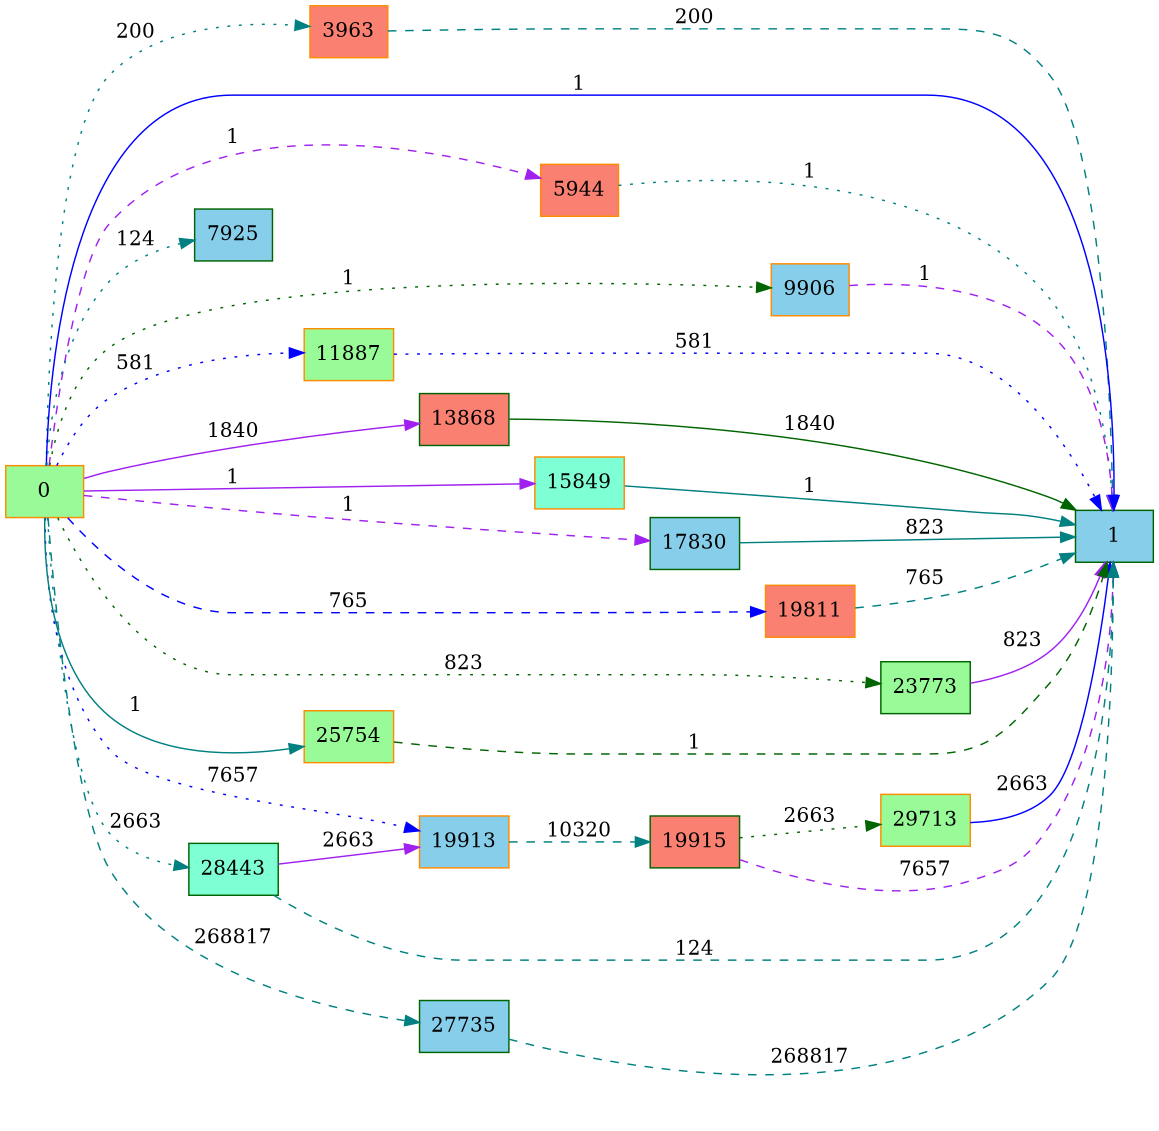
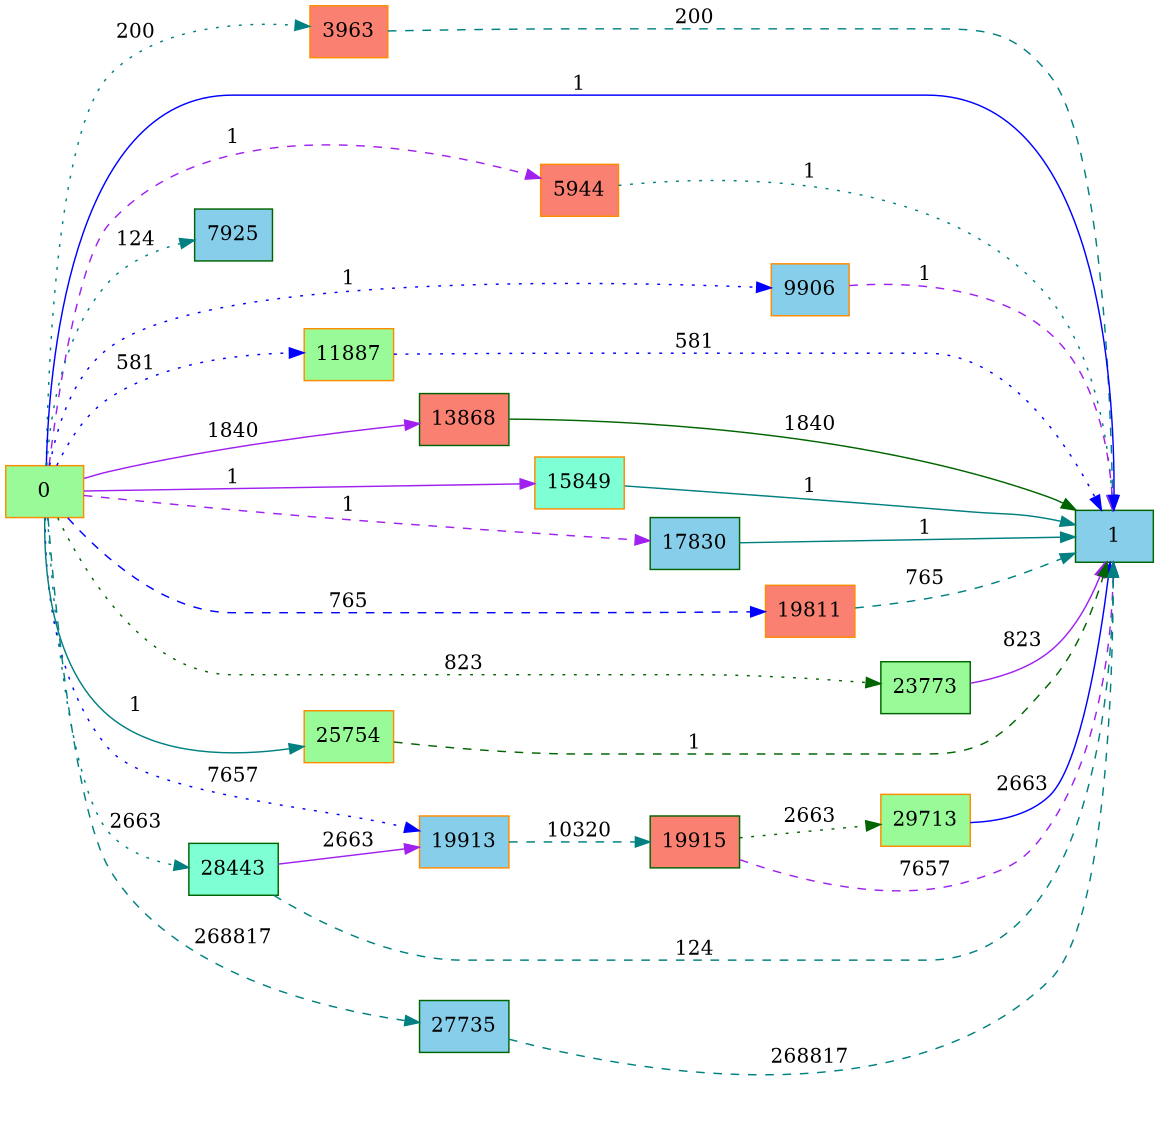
(361, 291) -> (361, 291)
(926, 528) -> (926, 528)
